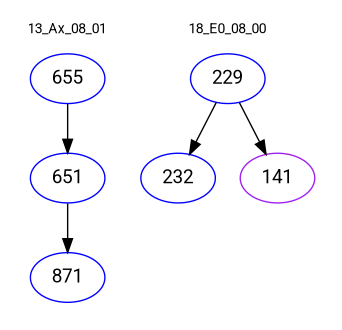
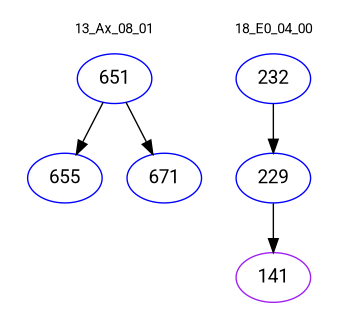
(228, 30) -> (274, 30)
(68, 122) -> (93, 122)
(206, 122) -> (273, 122)
(68, 277) -> (164, 178)
